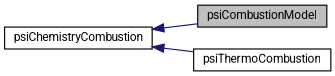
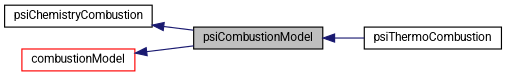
(179, 50) -> (350, 38)
none -> (78, 60)
